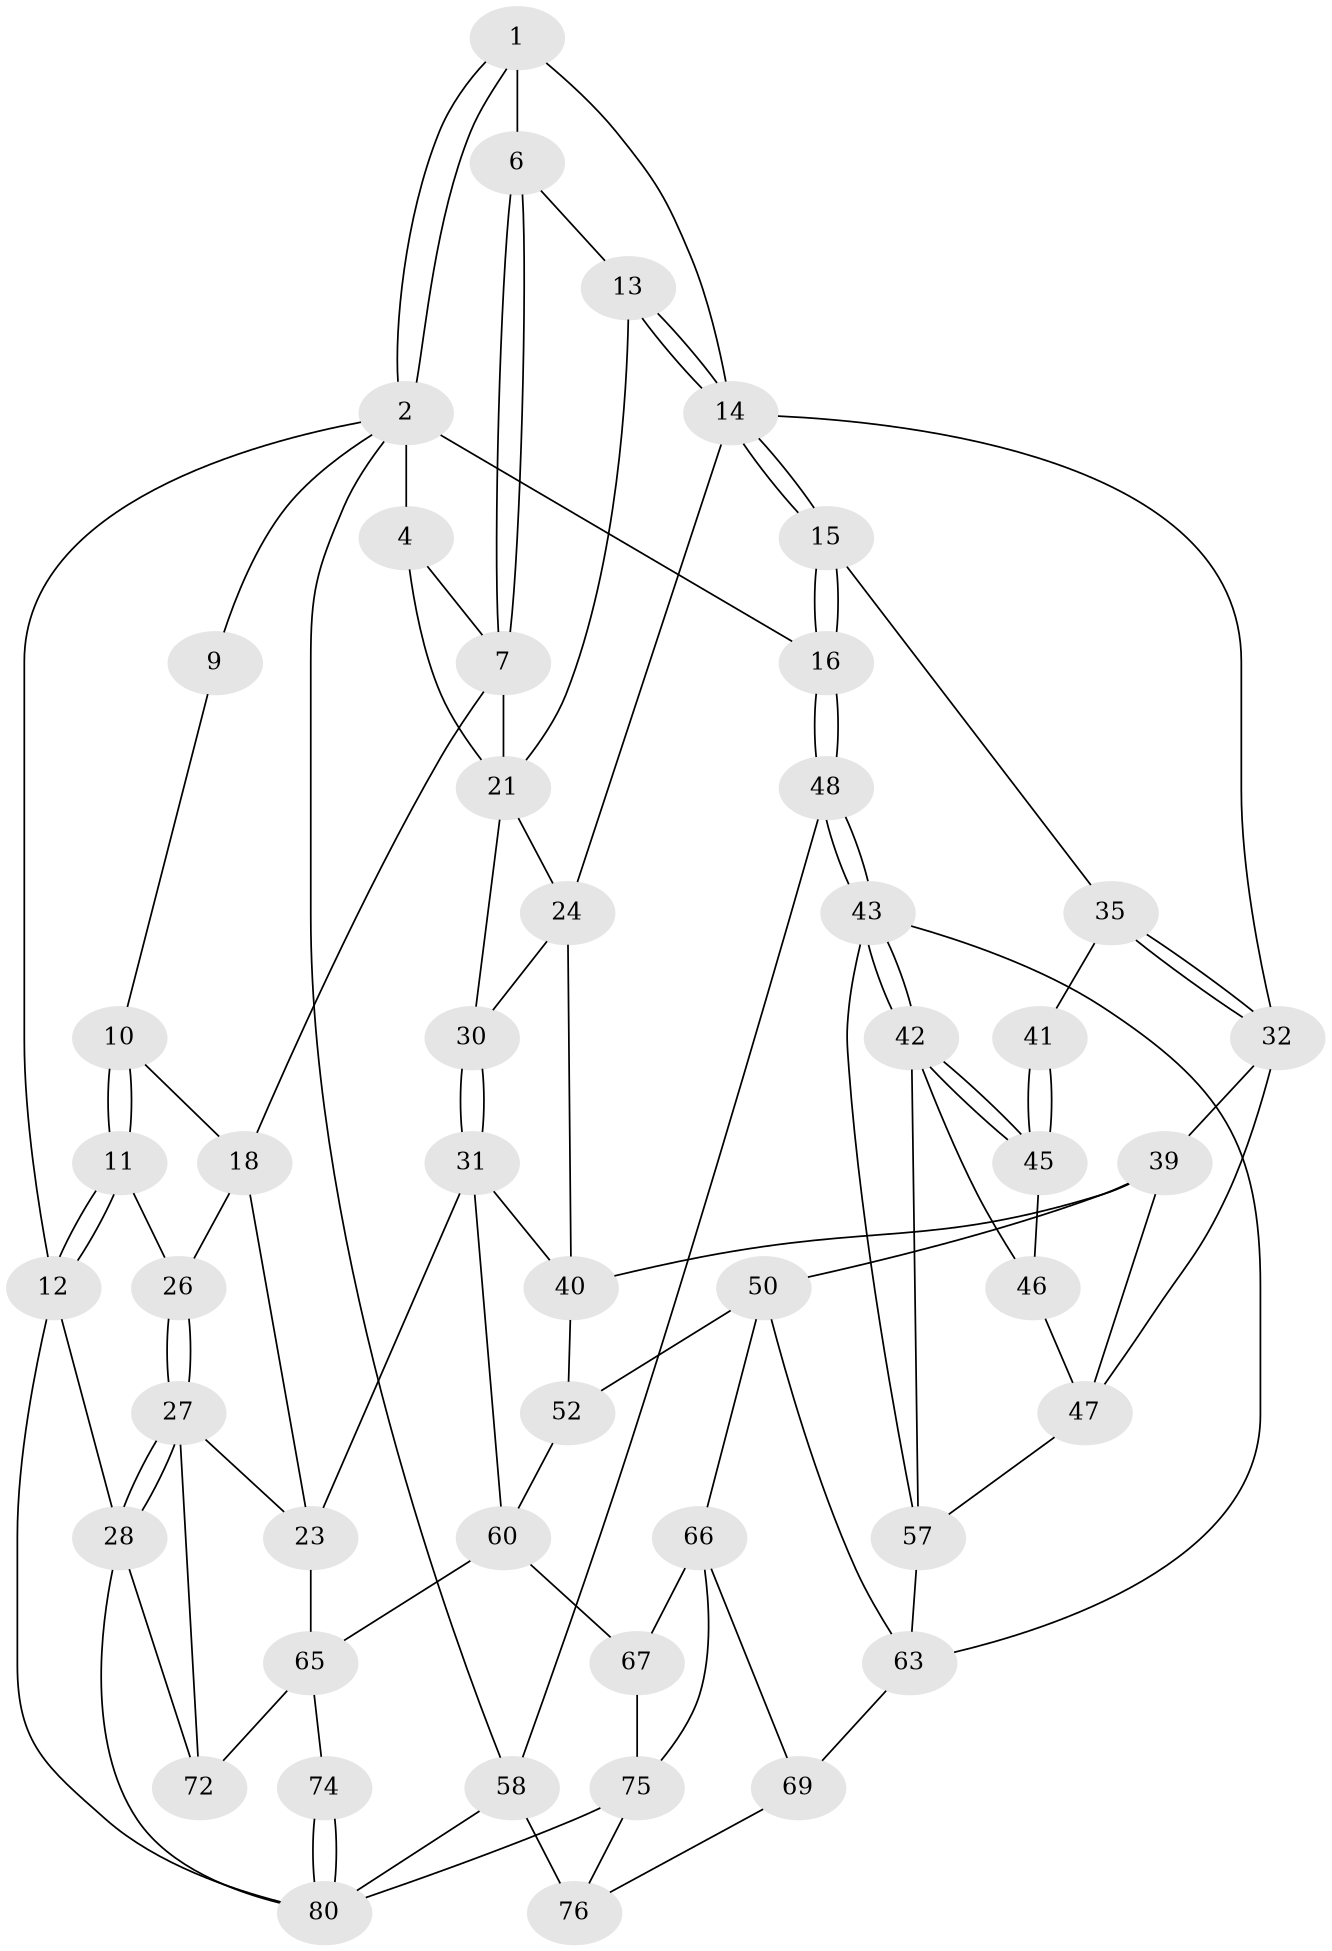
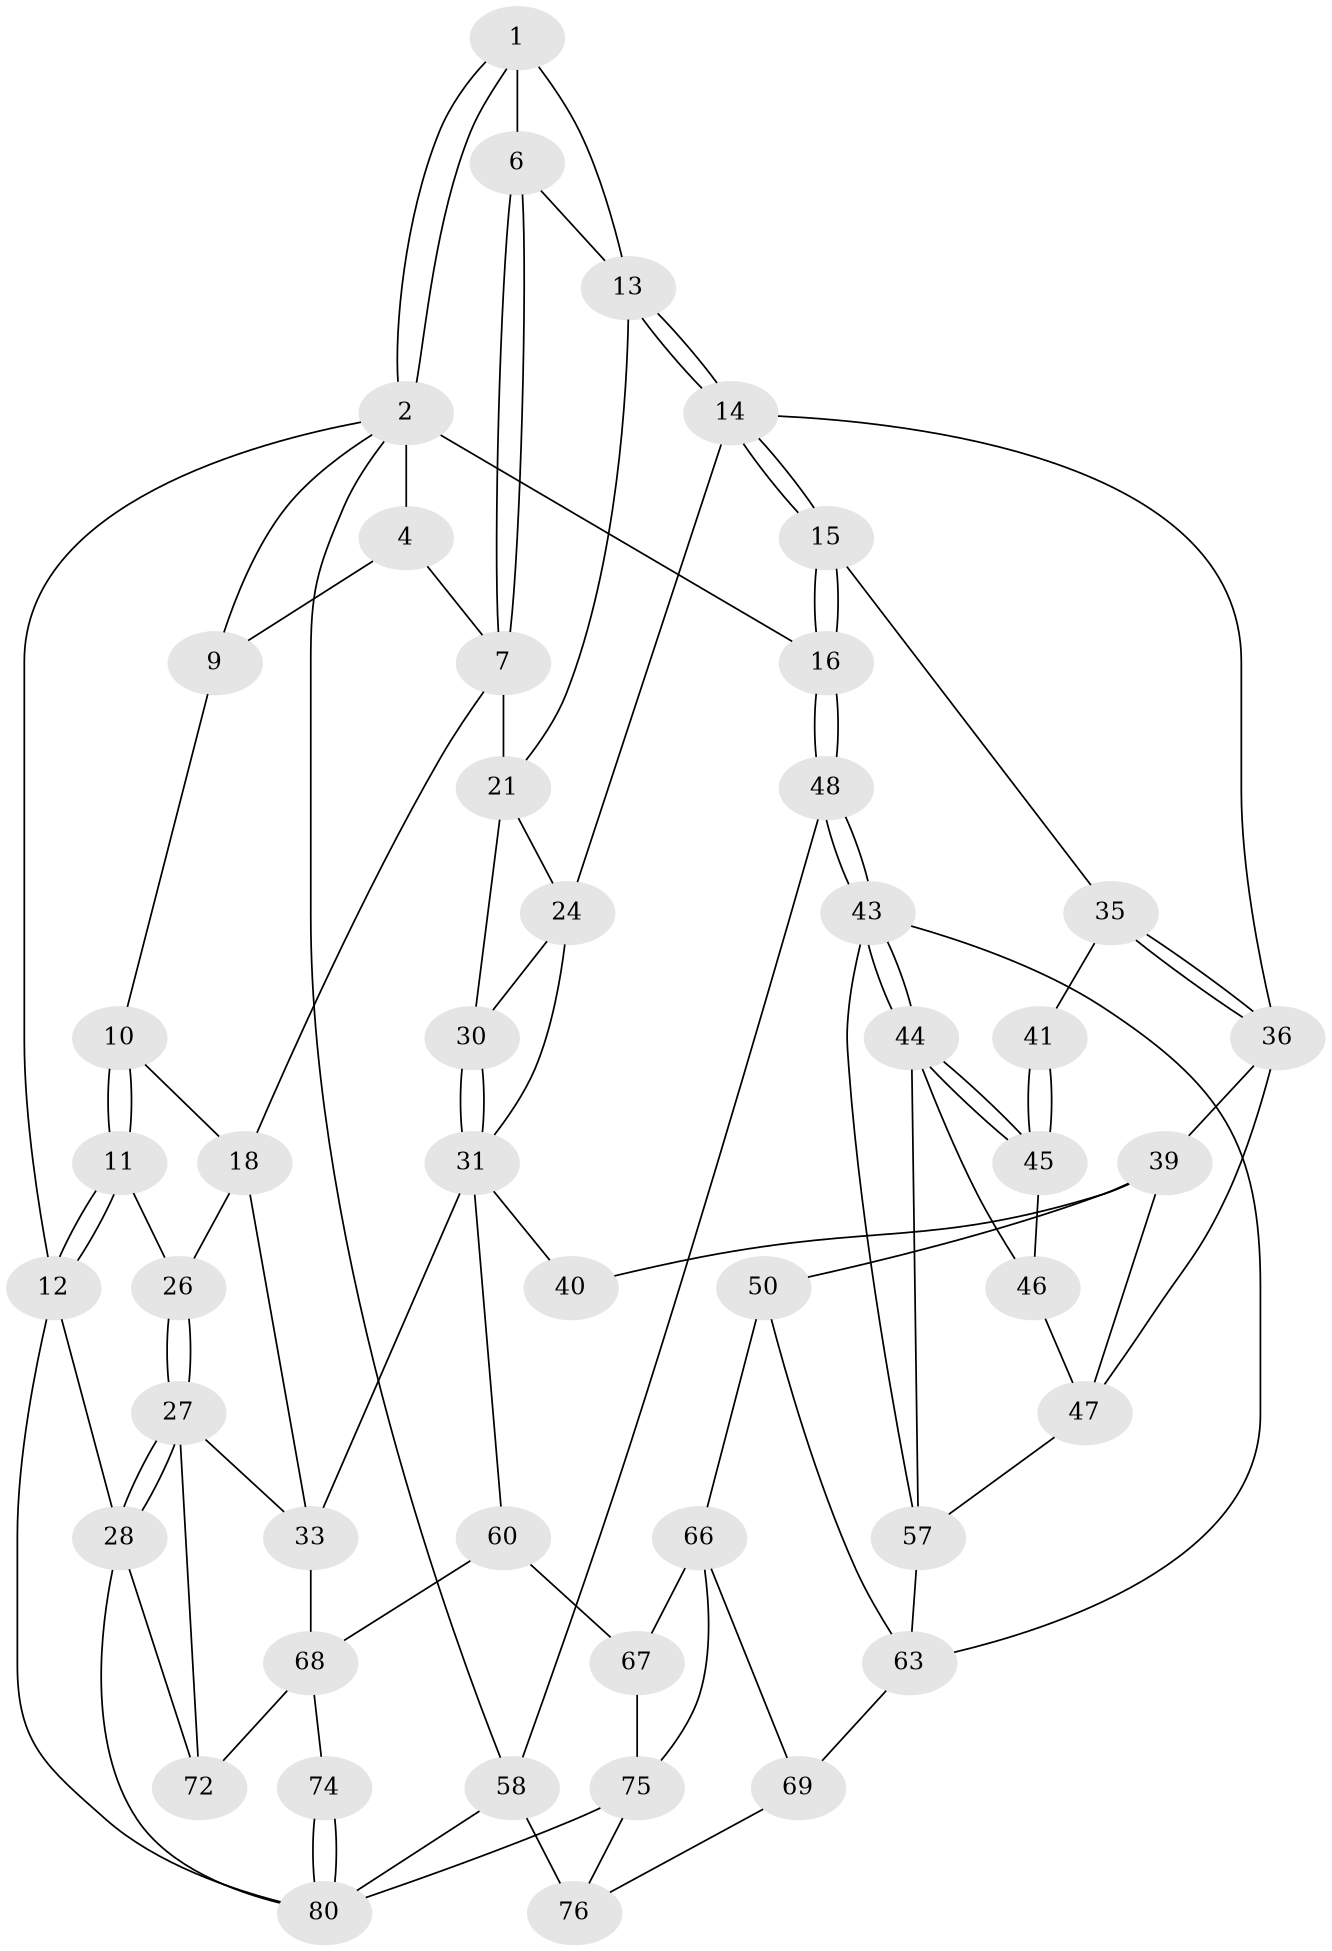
(667, 205) -> (591, 157)
(432, 670) -> (301, 607)
(911, 1038) -> (911, 1038)
(1278, 1038) -> (1278, 1038)
(569, 1101) -> (544, 1045)
(568, 1413) -> none
(311, 1538) -> (311, 1538)
(311, 1663) -> (311, 1663)
